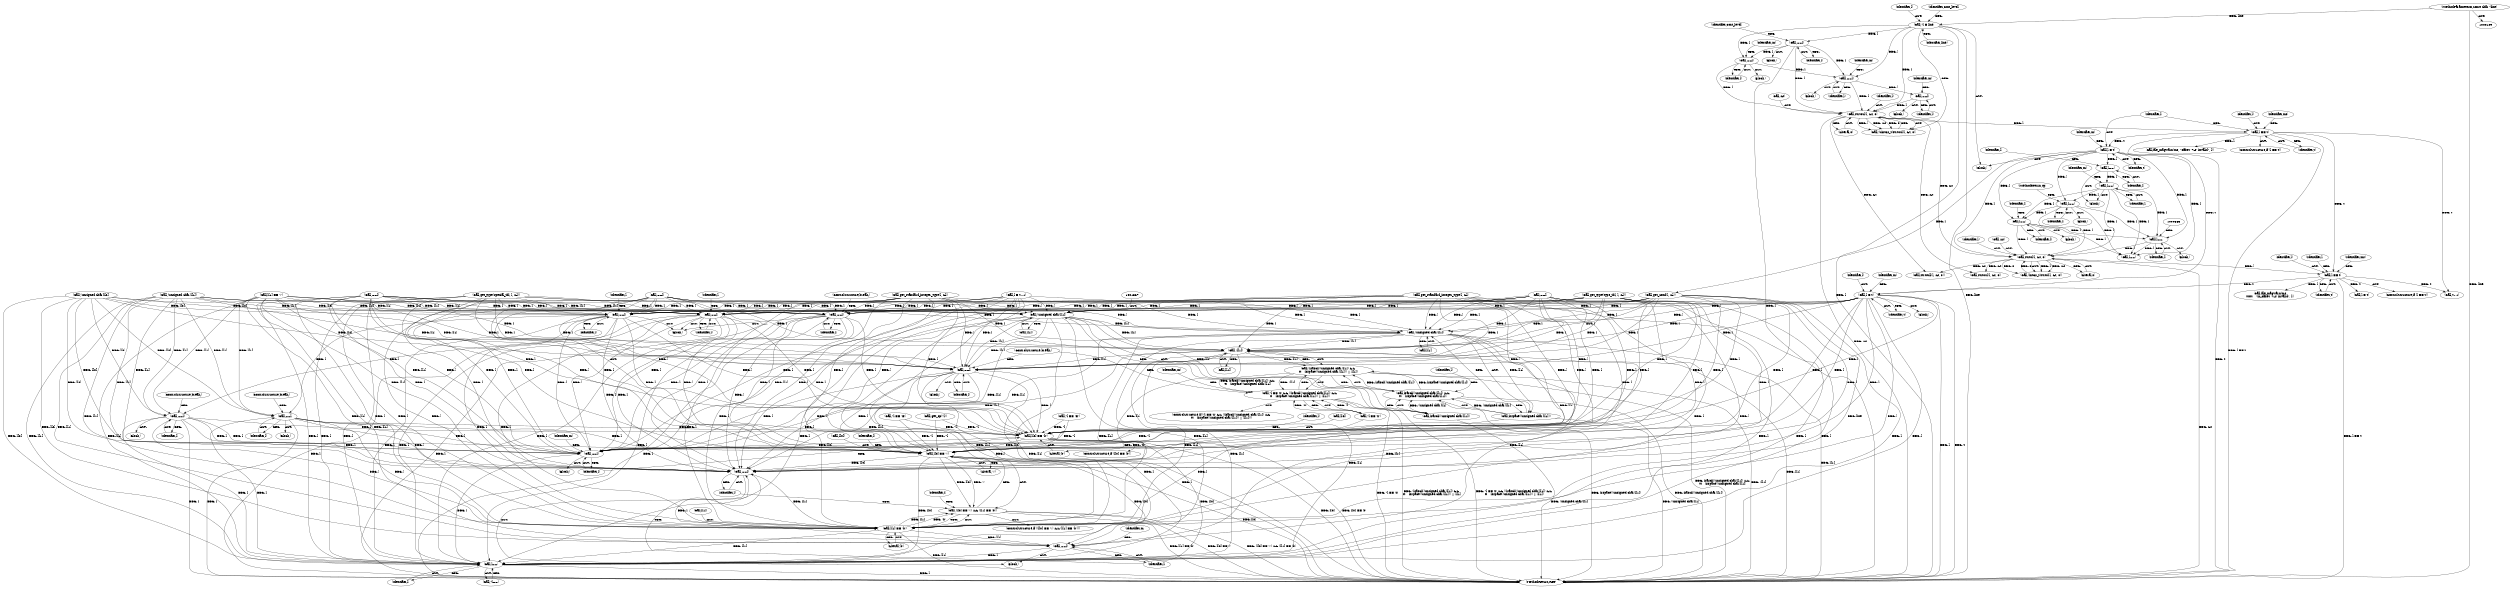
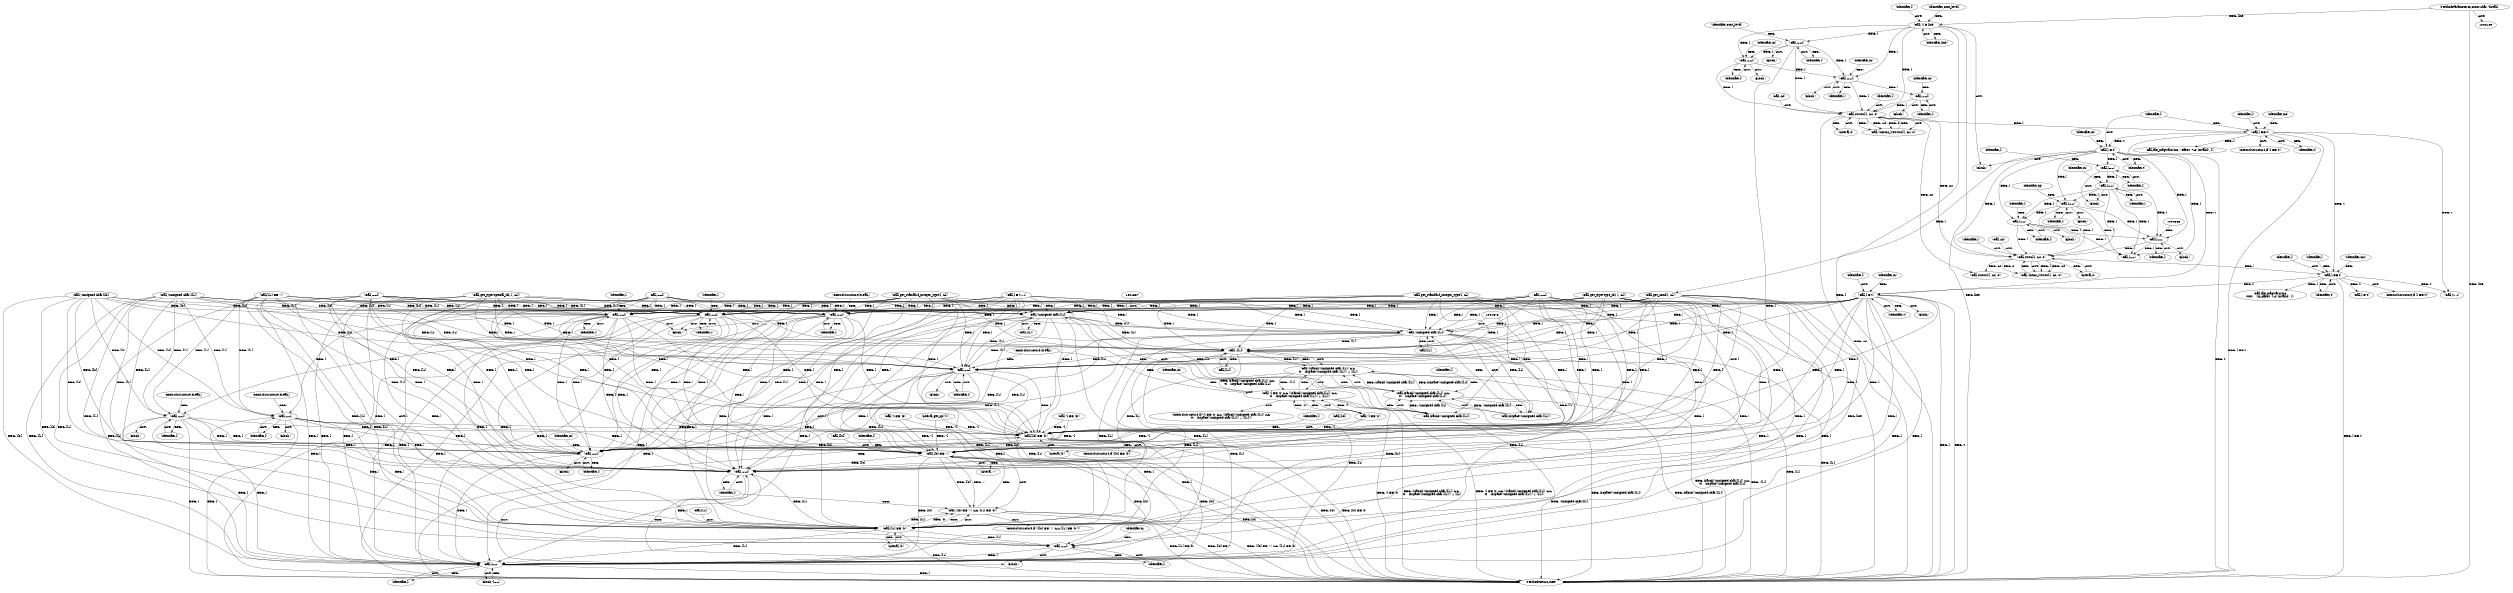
(2469, 7) -> (2469, 7)
(1927, 34) -> (1927, 34)
(1943, 85) -> (1932, 33)
(2033, 186) -> (2033, 186)
(2026, 267) -> (2026, 267)
(1929, 275) -> none
none -> (1172, 304)
none -> (1492, 315)
(1538, 324) -> (1538, 324)
(1591, 324) -> (1591, 324)
none -> (1125, 334)
none -> (855, 343)
(614, 360) -> (614, 360)
(1735, 360) -> (1735, 360)
(403, 416) -> (403, 416)
(822, 416) -> (822, 416)
(935, 416) -> (935, 416)
none -> (1207, 432)
(1139, 445) -> (1139, 445)
(1187, 475) -> (1476, 476)
(938, 493) -> none
(1662, 501) -> none
(2102, 575) -> none
(491, 582) -> (491, 582)
